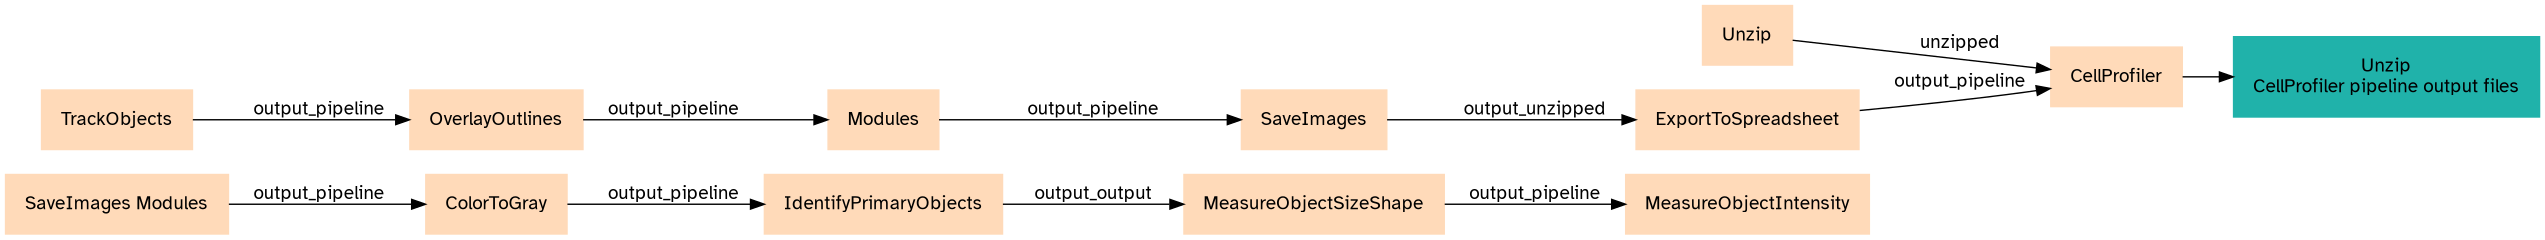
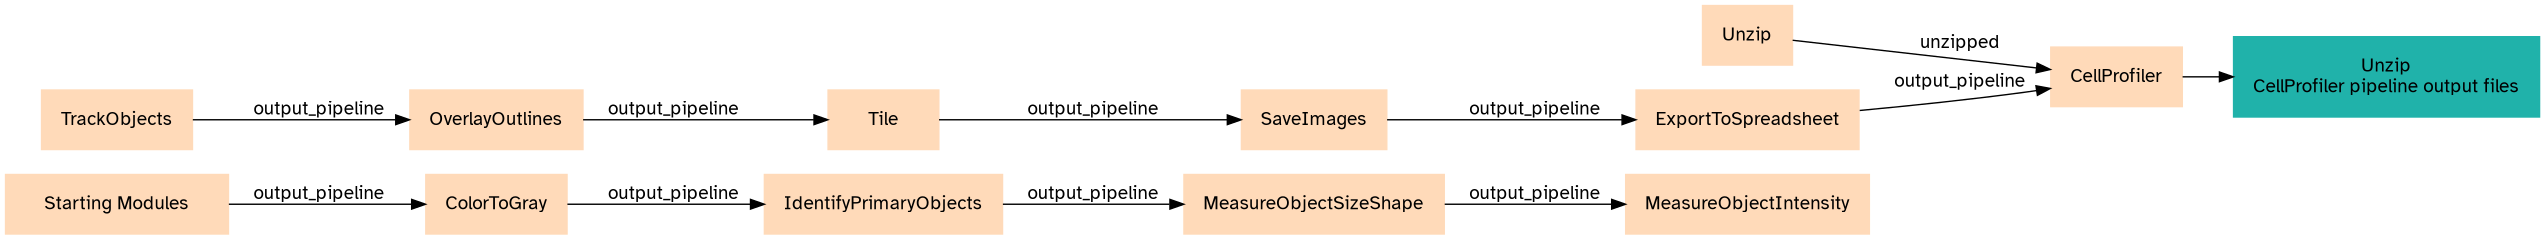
(1535, 109) -> (1535, 109)
(883, 120) -> (883, 120)
(1093, 194) -> (1093, 194)
(117, 204) -> (117, 204)
